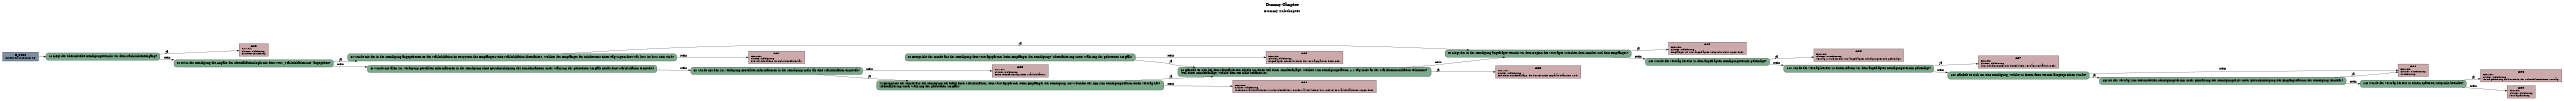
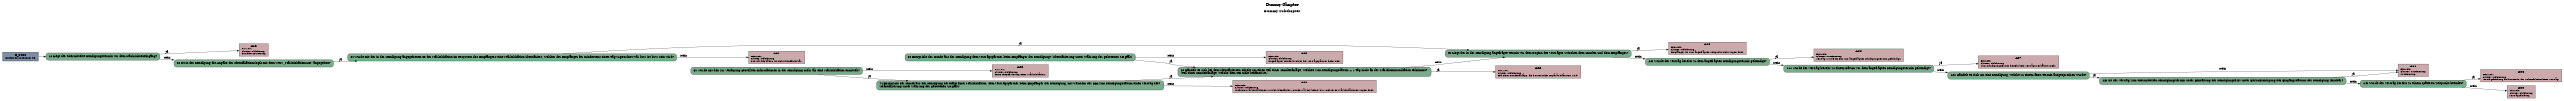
(512, 69) -> none
